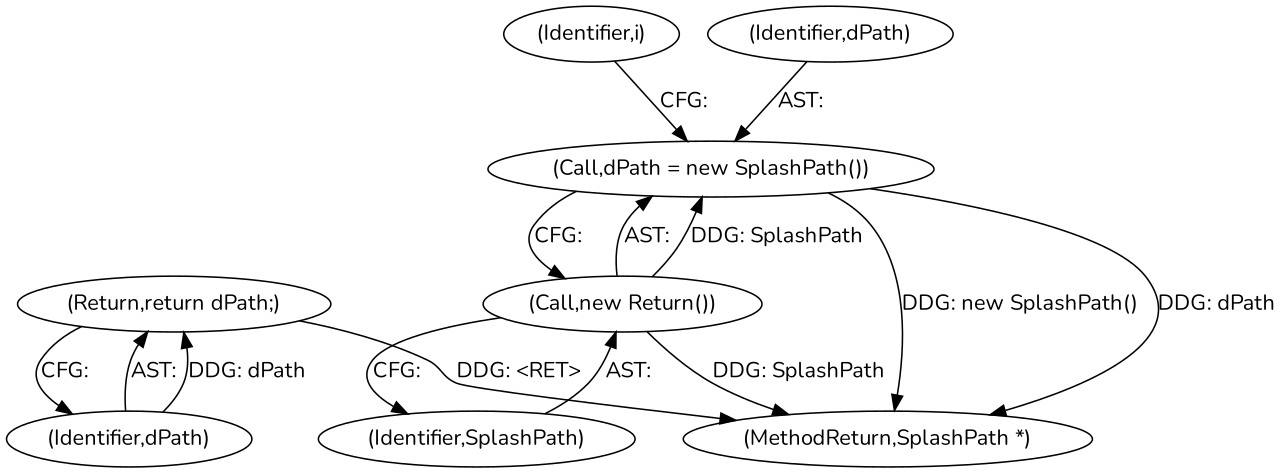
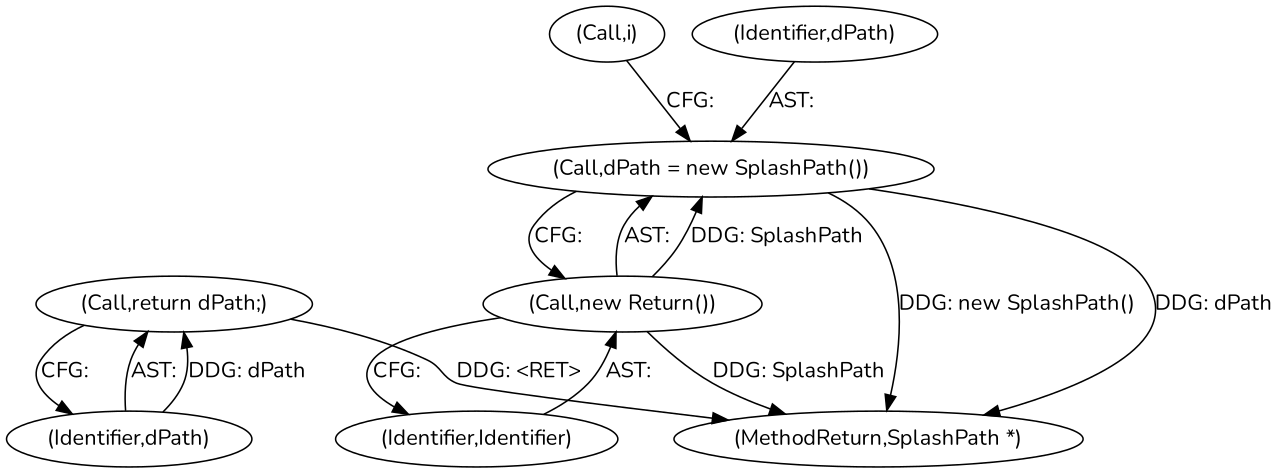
(592, 34) -> (607, 34)
(174, 304) -> (174, 304)
(477, 439) -> (477, 439)
